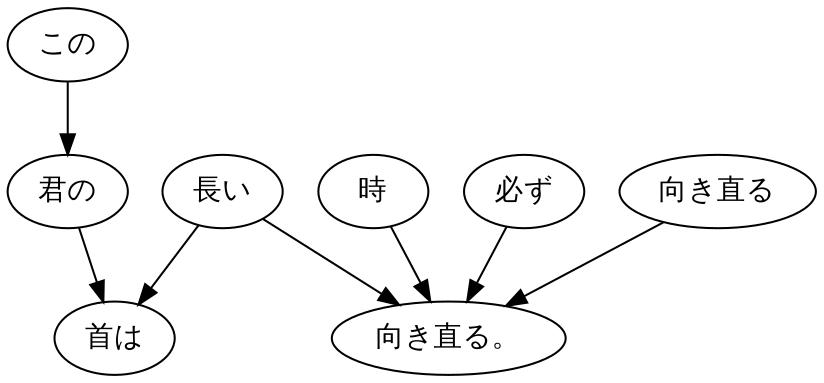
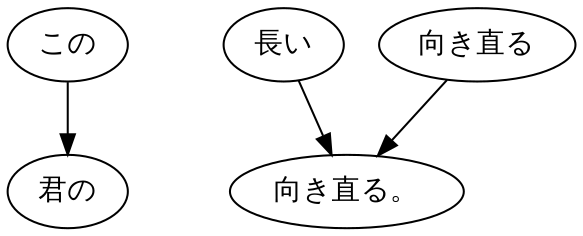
(373, 192) -> none
(524, 192) -> none
(115, 338) -> none
